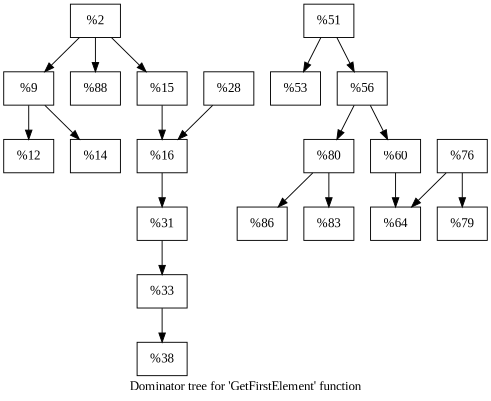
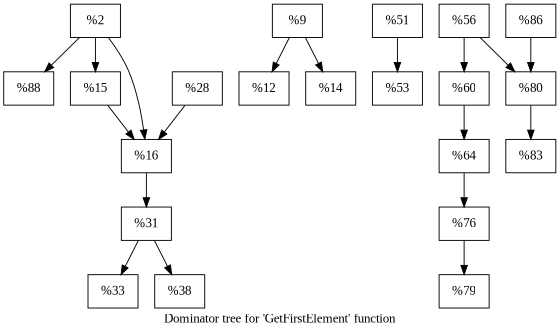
(343, 50) -> none
(65, 51) -> (133, 81)
(299, 187) -> (531, 50)
(432, 187) -> (464, 185)
(162, 321) -> (161, 253)
